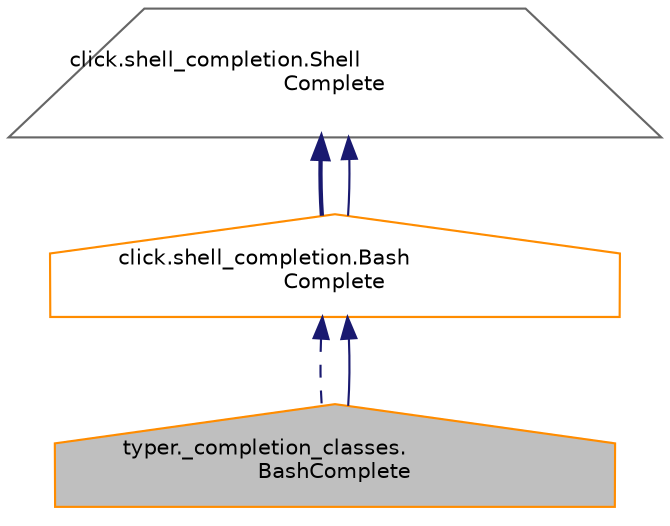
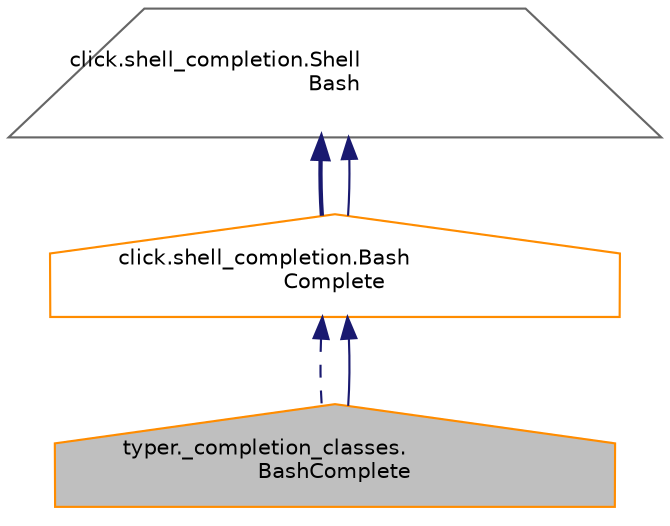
(335, 73) -> (335, 73)
